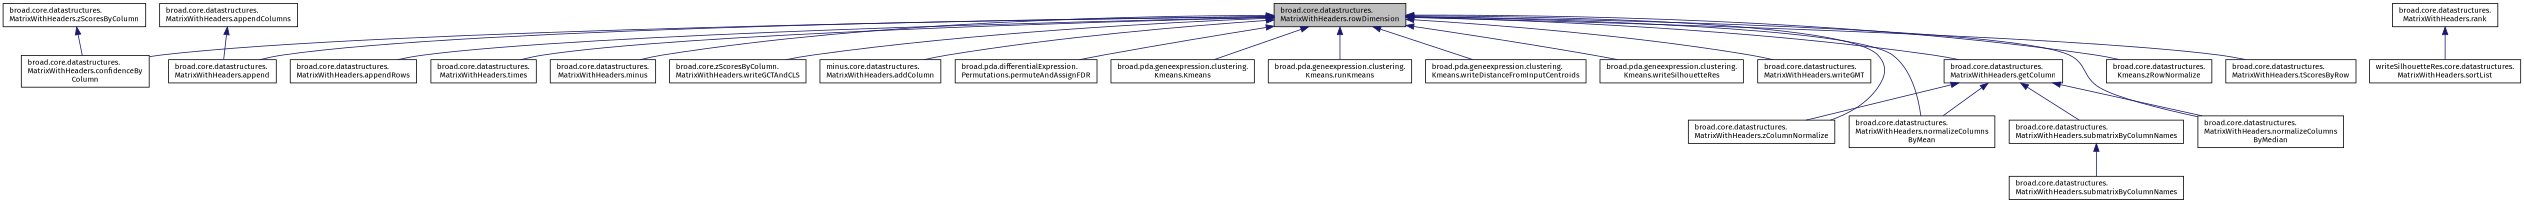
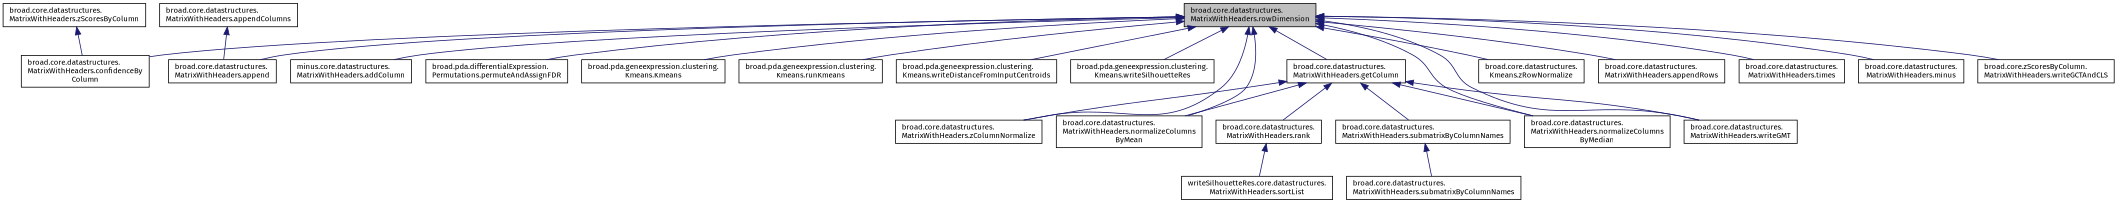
(2291, 71) -> none
none -> (1557, 99)
none -> (1304, 104)
